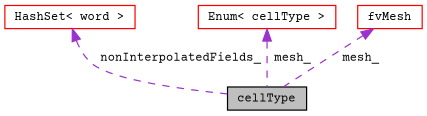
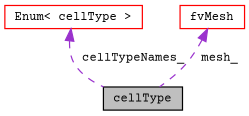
(70, 17) -> none
(290, 58) -> (130, 58)
